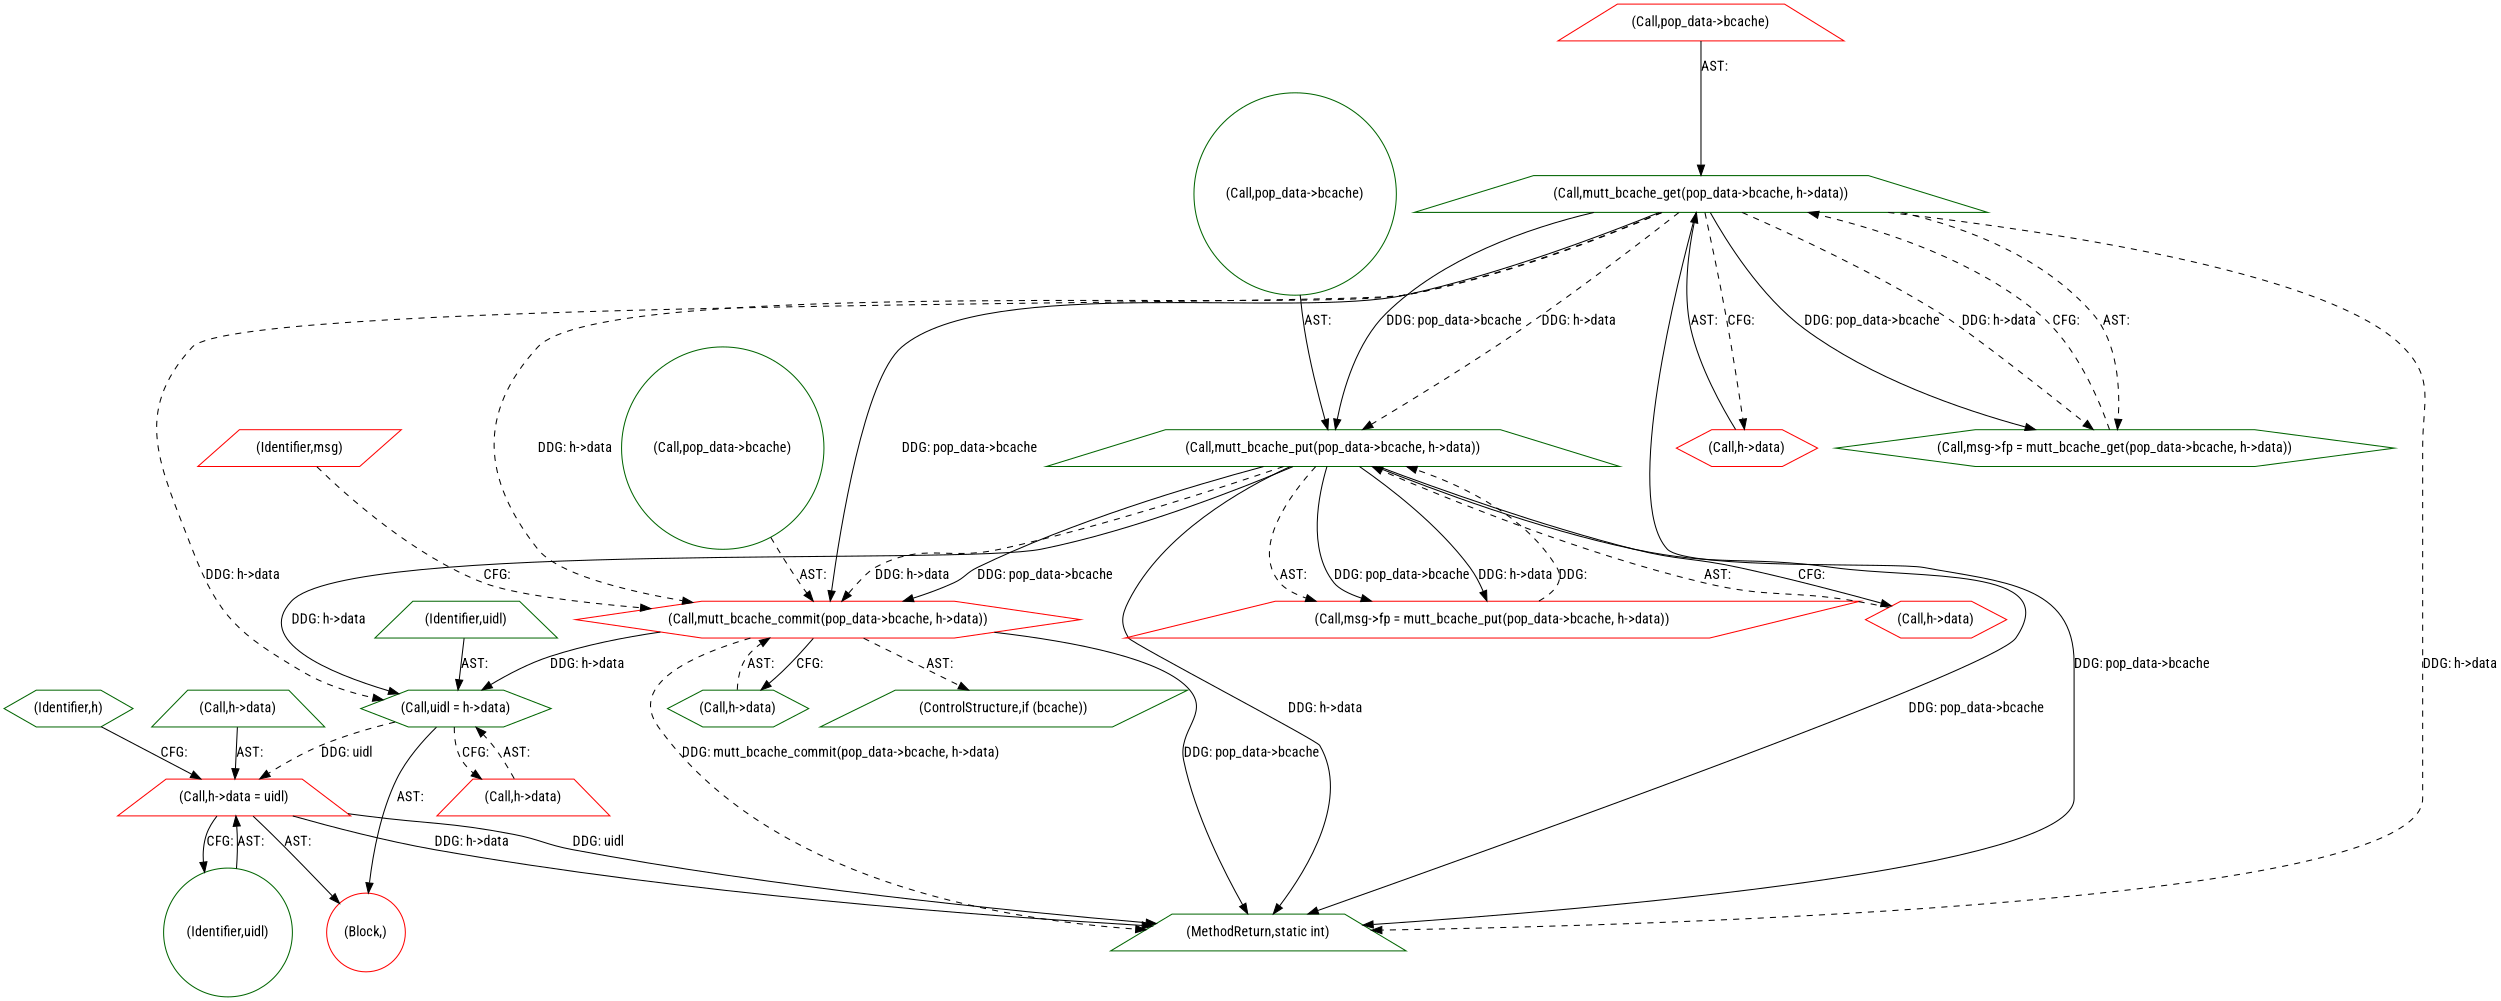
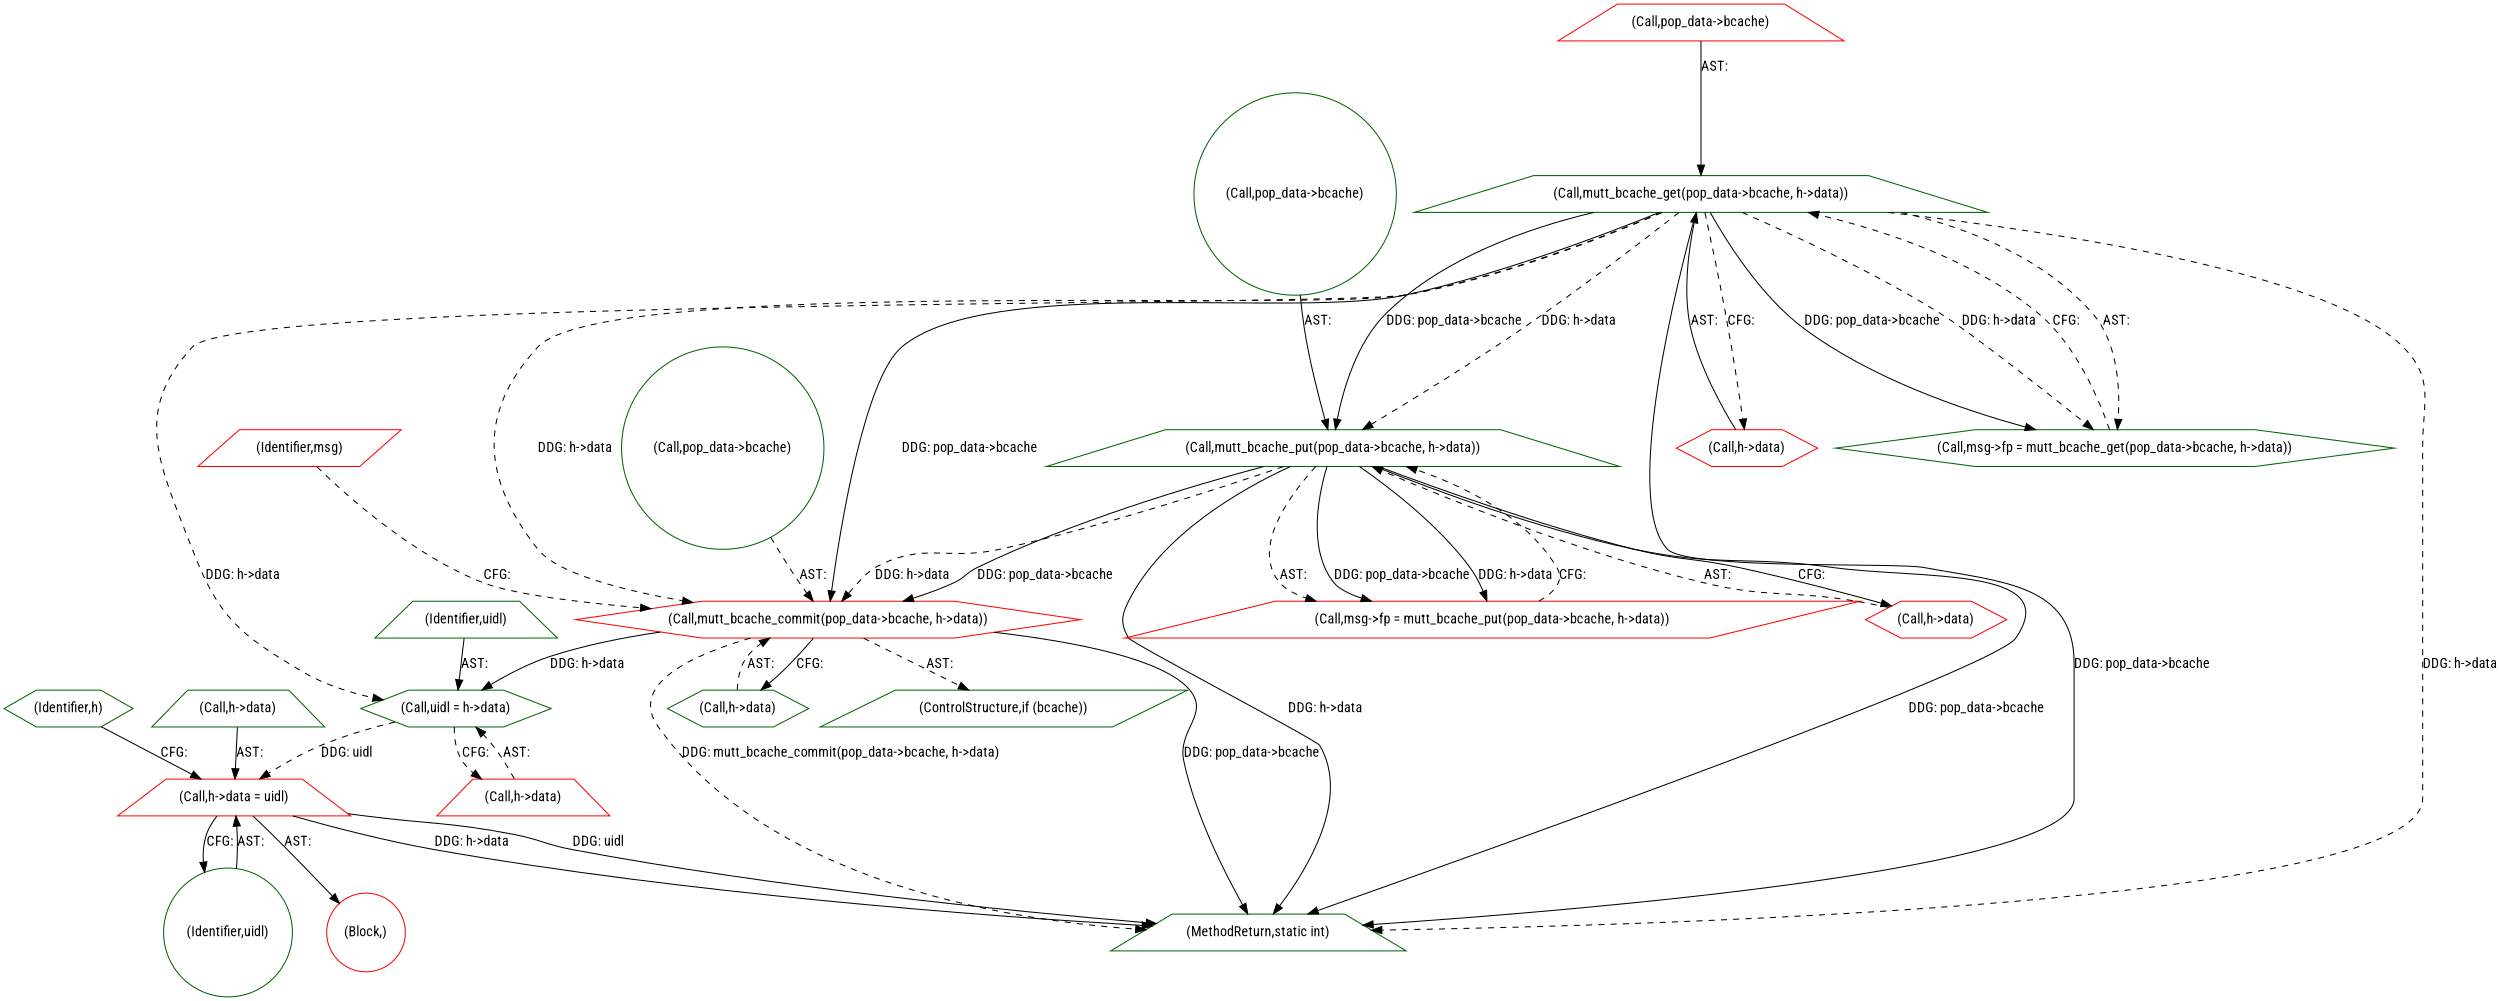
(718, 558) -> none
(1574, 575) -> (1574, 575)
(389, 798) -> none
